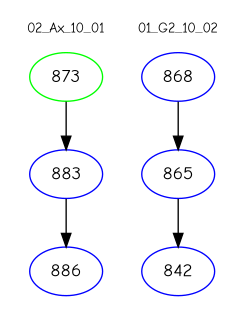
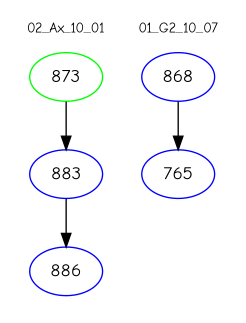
(178, 29) -> (178, 29)
(178, 174) -> (178, 174)
(178, 271) -> none
